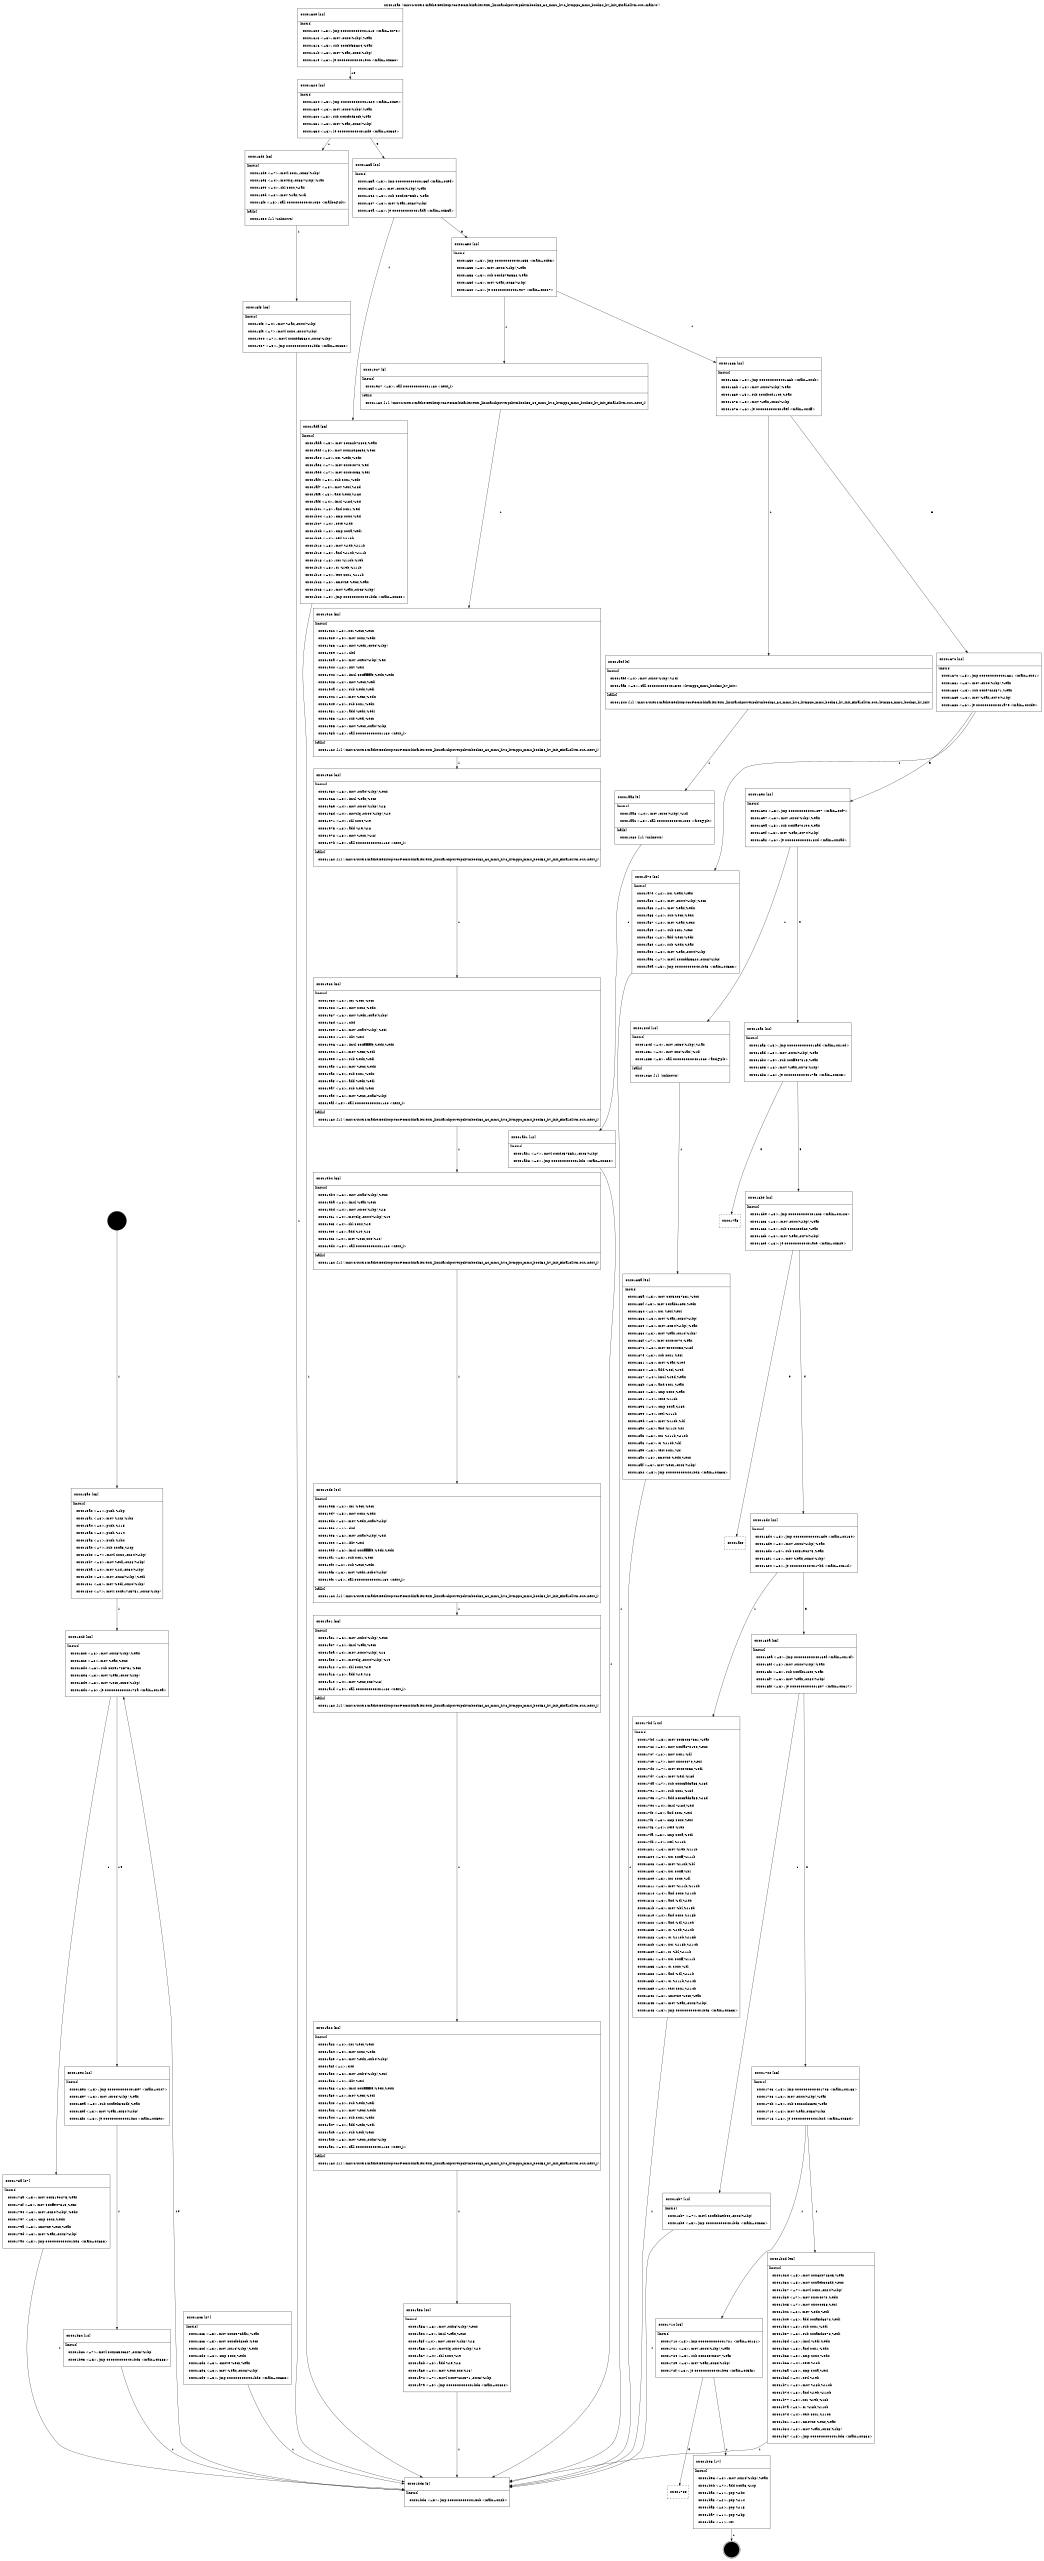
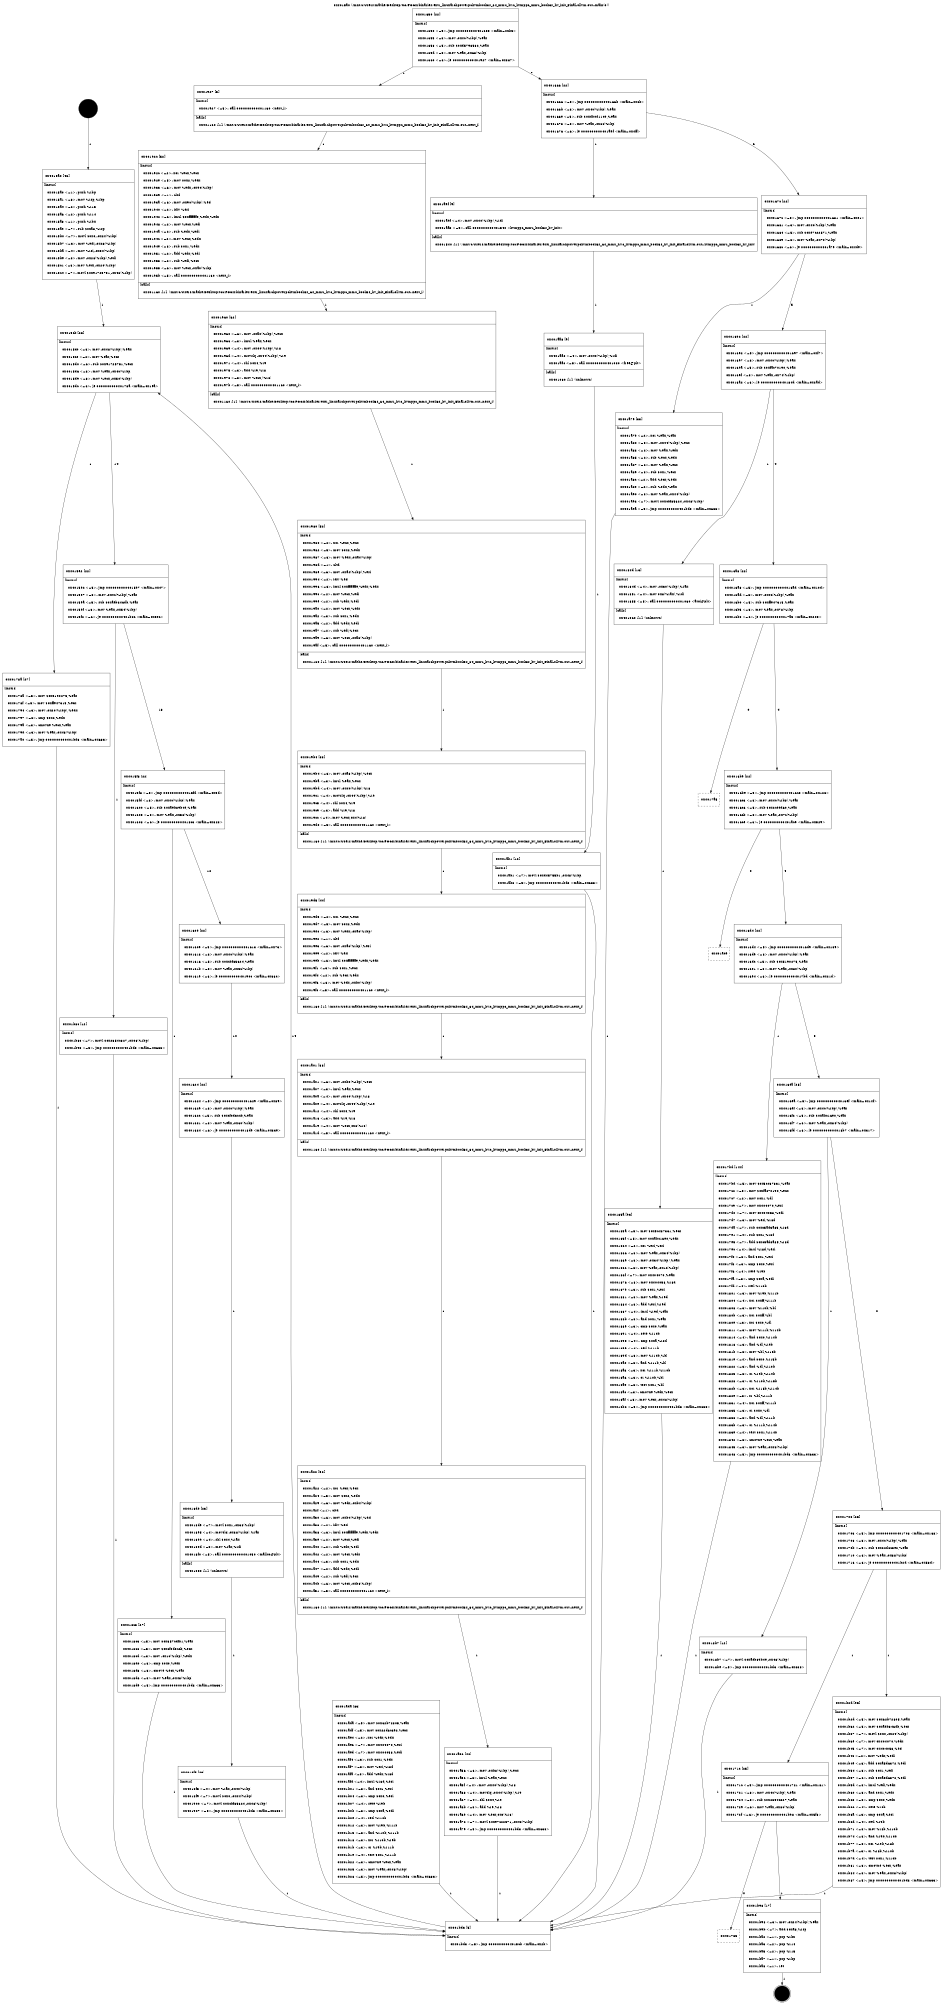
(404, 188) -> none
none -> (173, 800)
